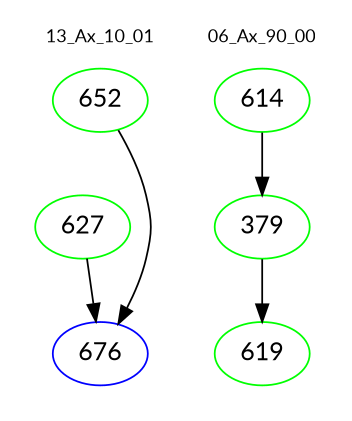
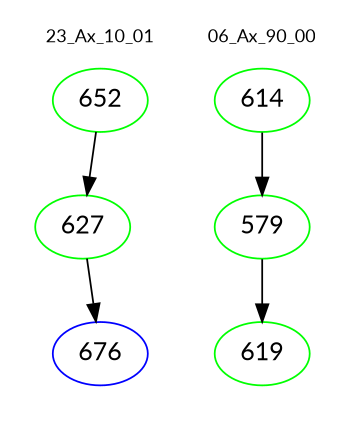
(100, 38) -> (100, 38)
(150, 218) -> (93, 154)
(262, 227) -> (262, 227)
